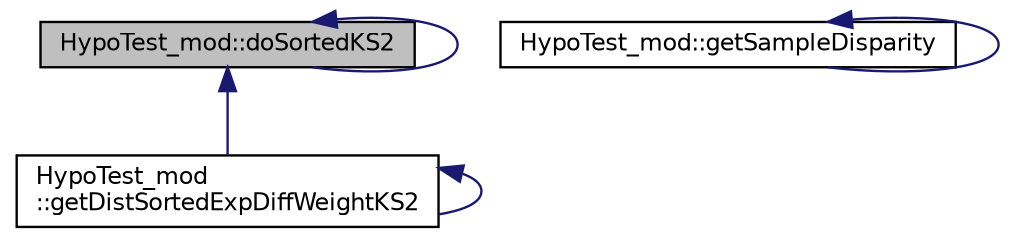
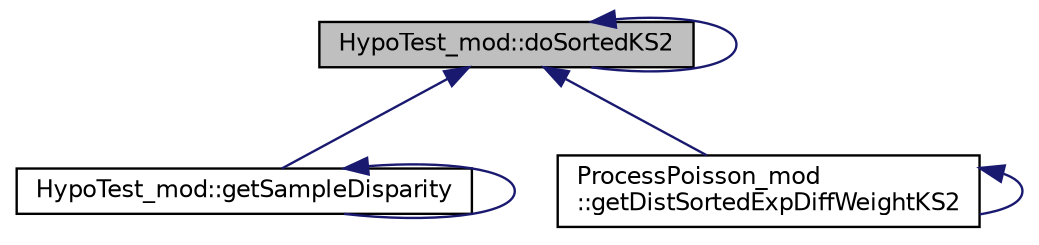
none -> (365, 124)
(228, 191) -> (769, 191)
